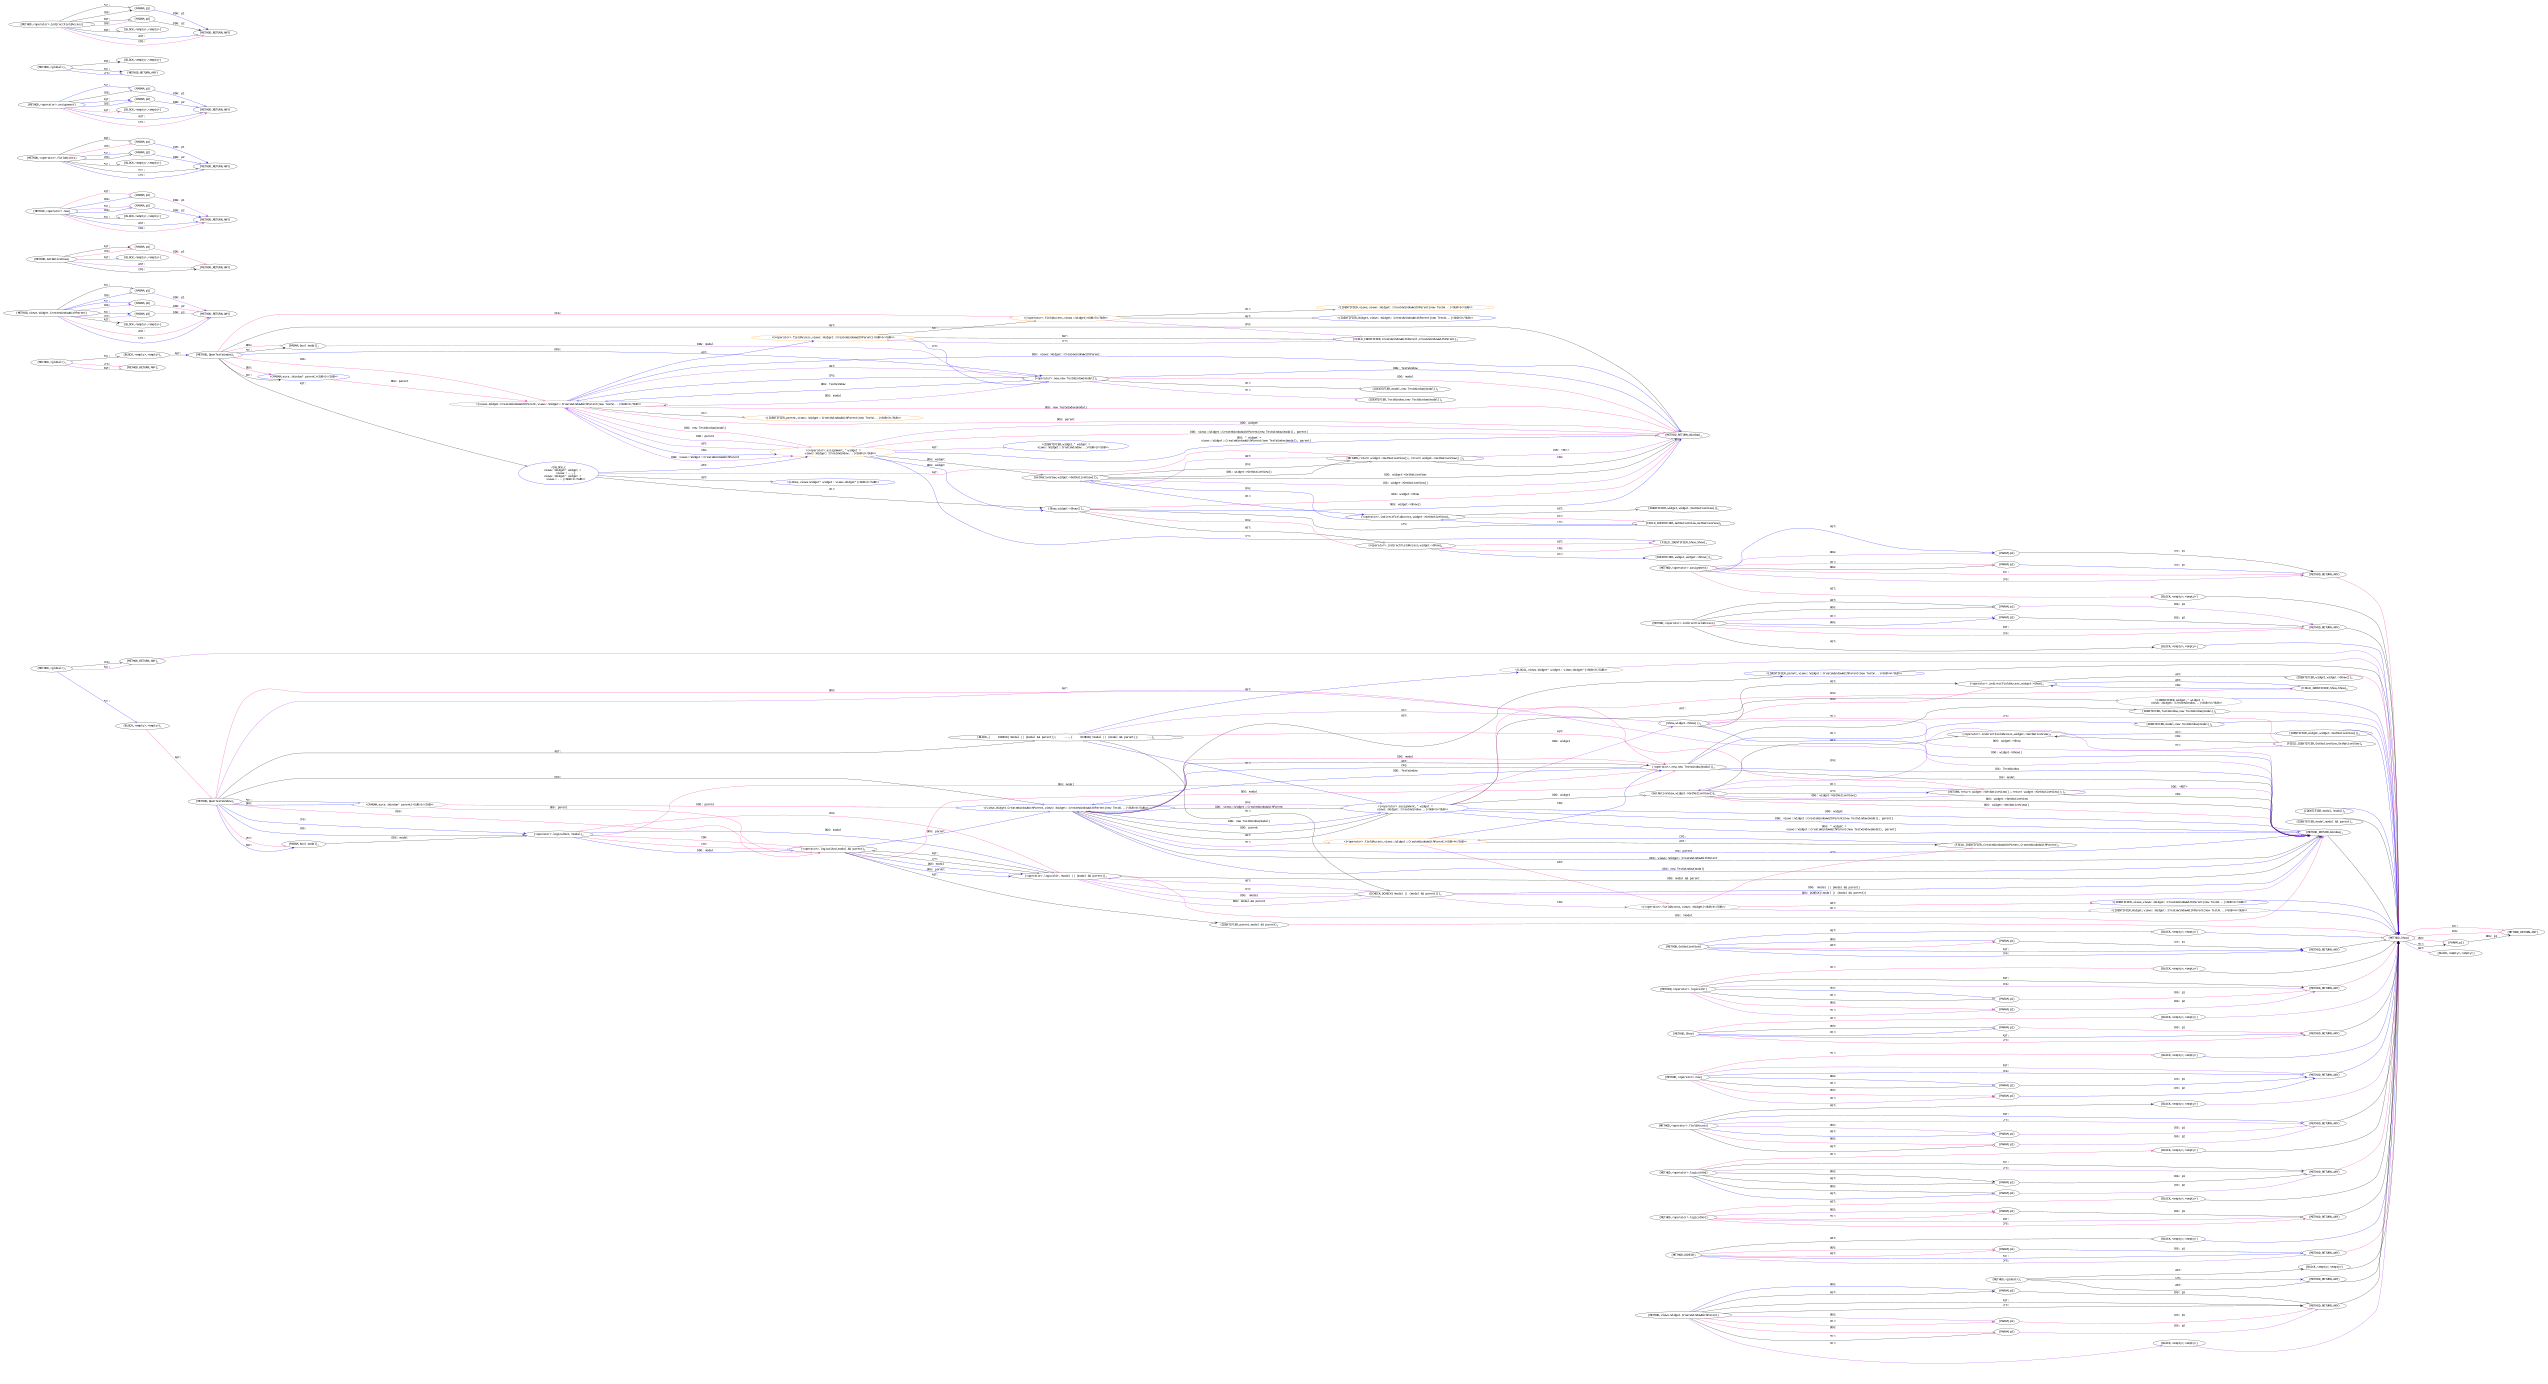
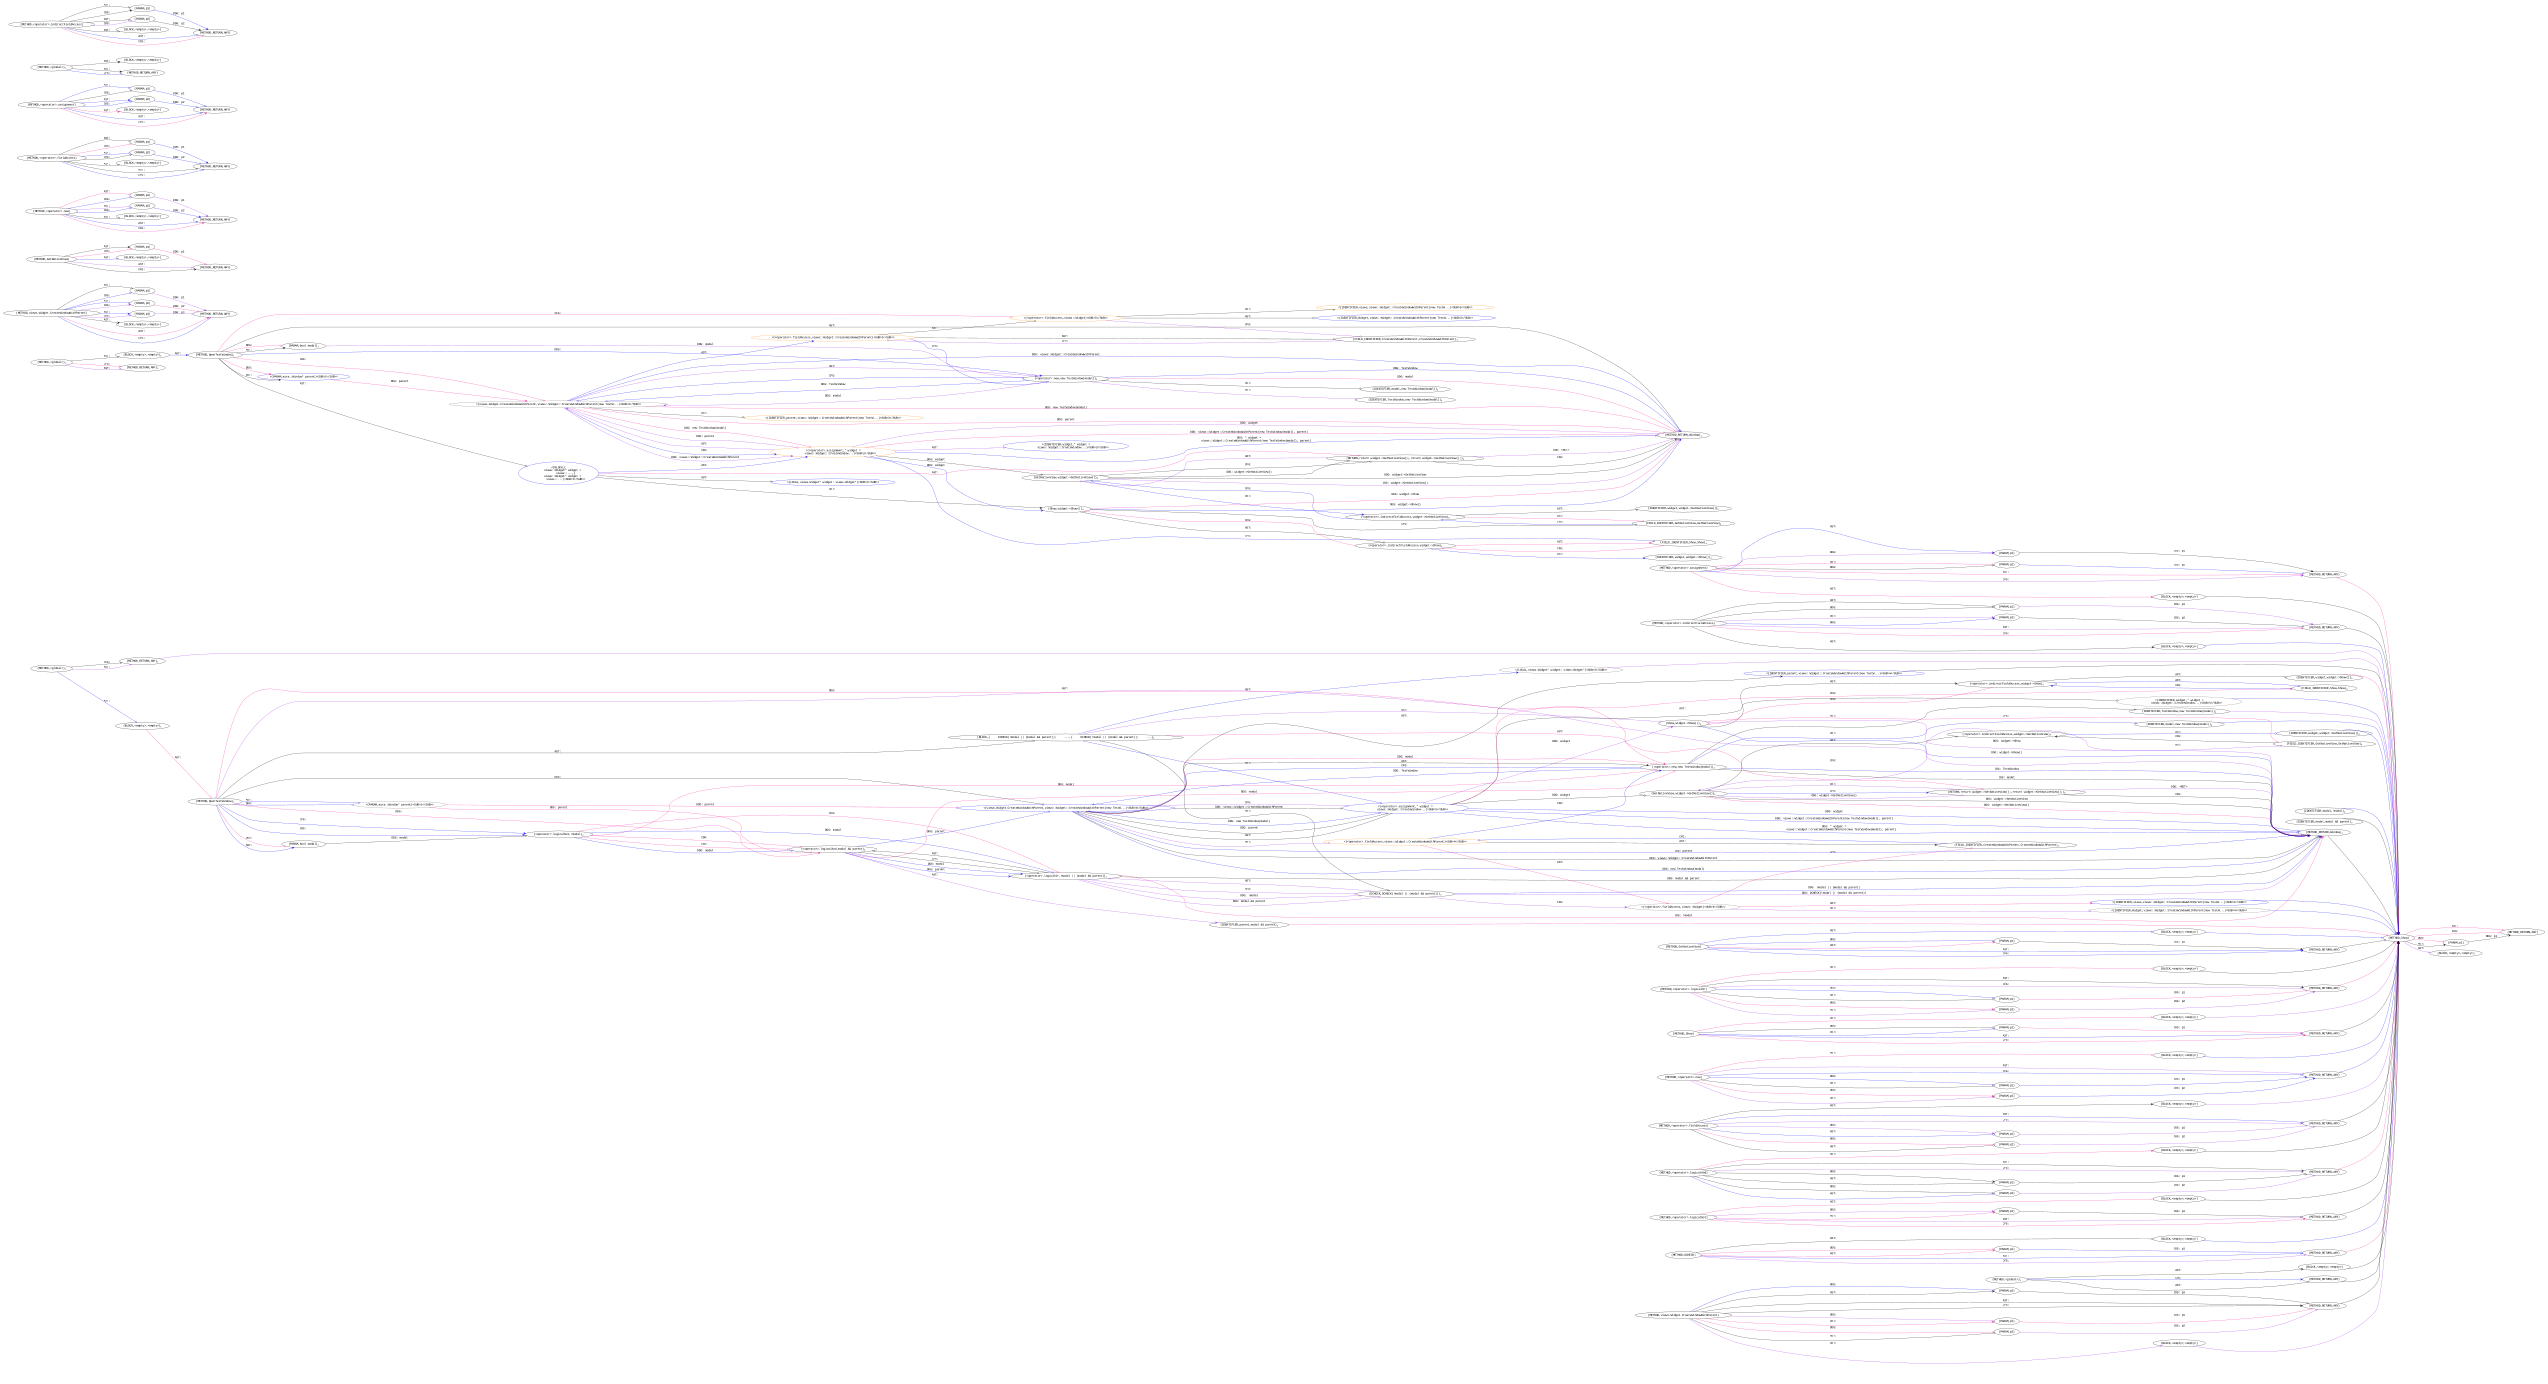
(1028, 899) -> (1028, 899)
